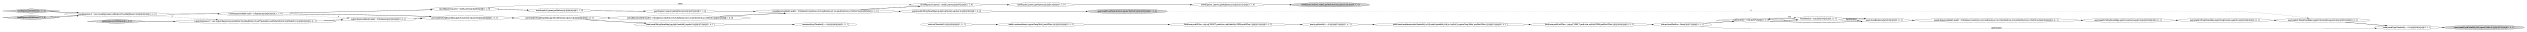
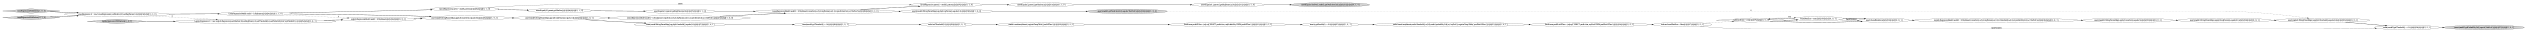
(1719, 22) -> (1719, 22)
none -> (888, 25)
